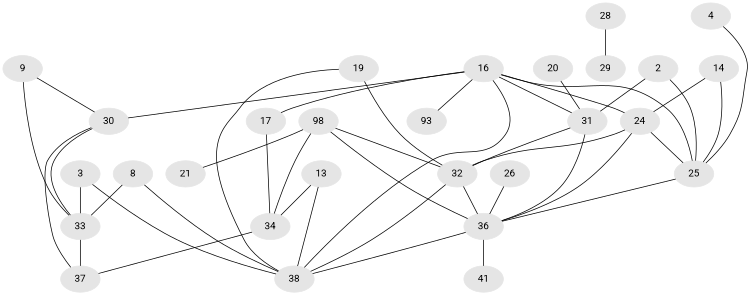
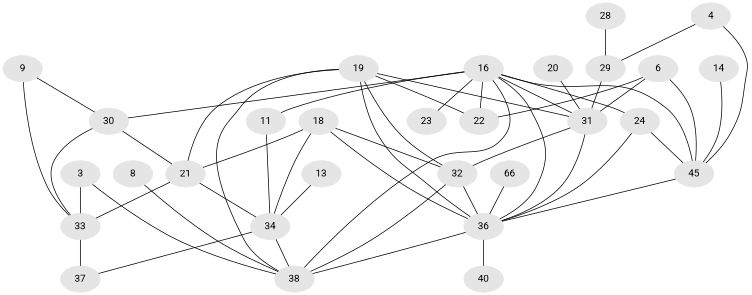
none -> (658, 42)
(658, 69) -> (658, 69)
none -> (246, 90)
none -> (473, 95)
none -> (597, 95)
(678, 96) -> none
(266, 121) -> (266, 121)
(319, 121) -> (319, 121)
(427, 121) -> (427, 121)
none -> (479, 121)
(549, 148) -> none
none -> (545, 149)
none -> (399, 161)
(510, 174) -> (510, 174)
(694, 174) -> (694, 174)
(46, 197) -> (147, 148)
(106, 201) -> (133, 200)
none -> (232, 203)
(308, 226) -> (282, 253)
(484, 279) -> (484, 279)
